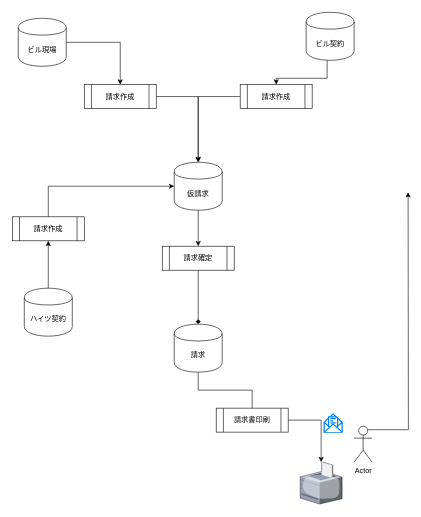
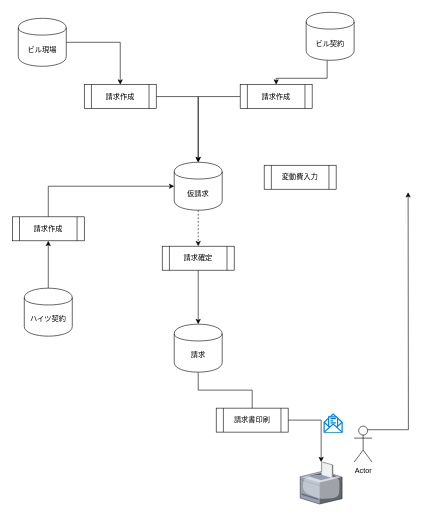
none -> (300, 177)
(198, 226) -> (198, 226)
(198, 318) -> (198, 318)
